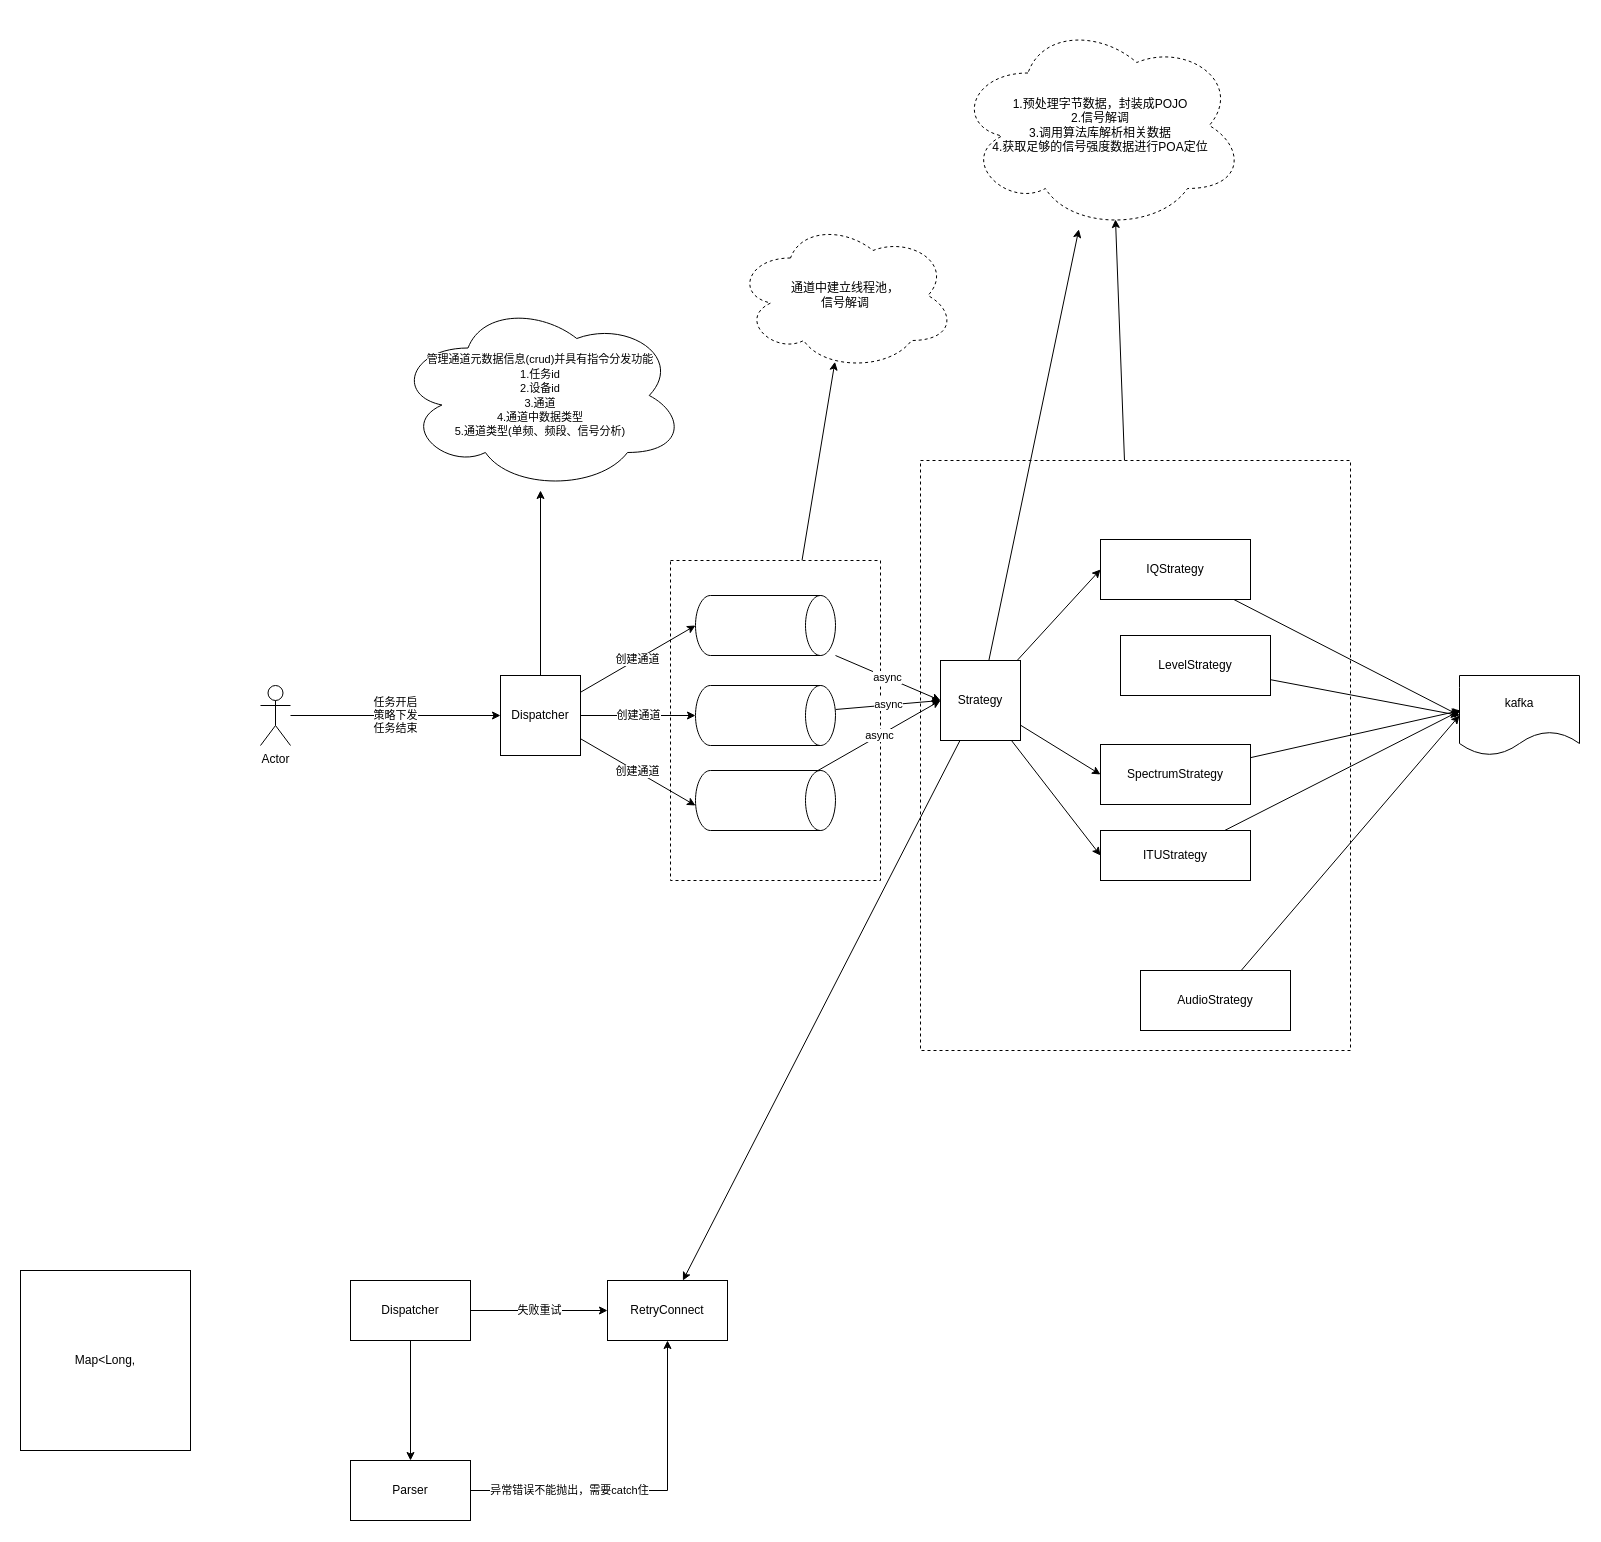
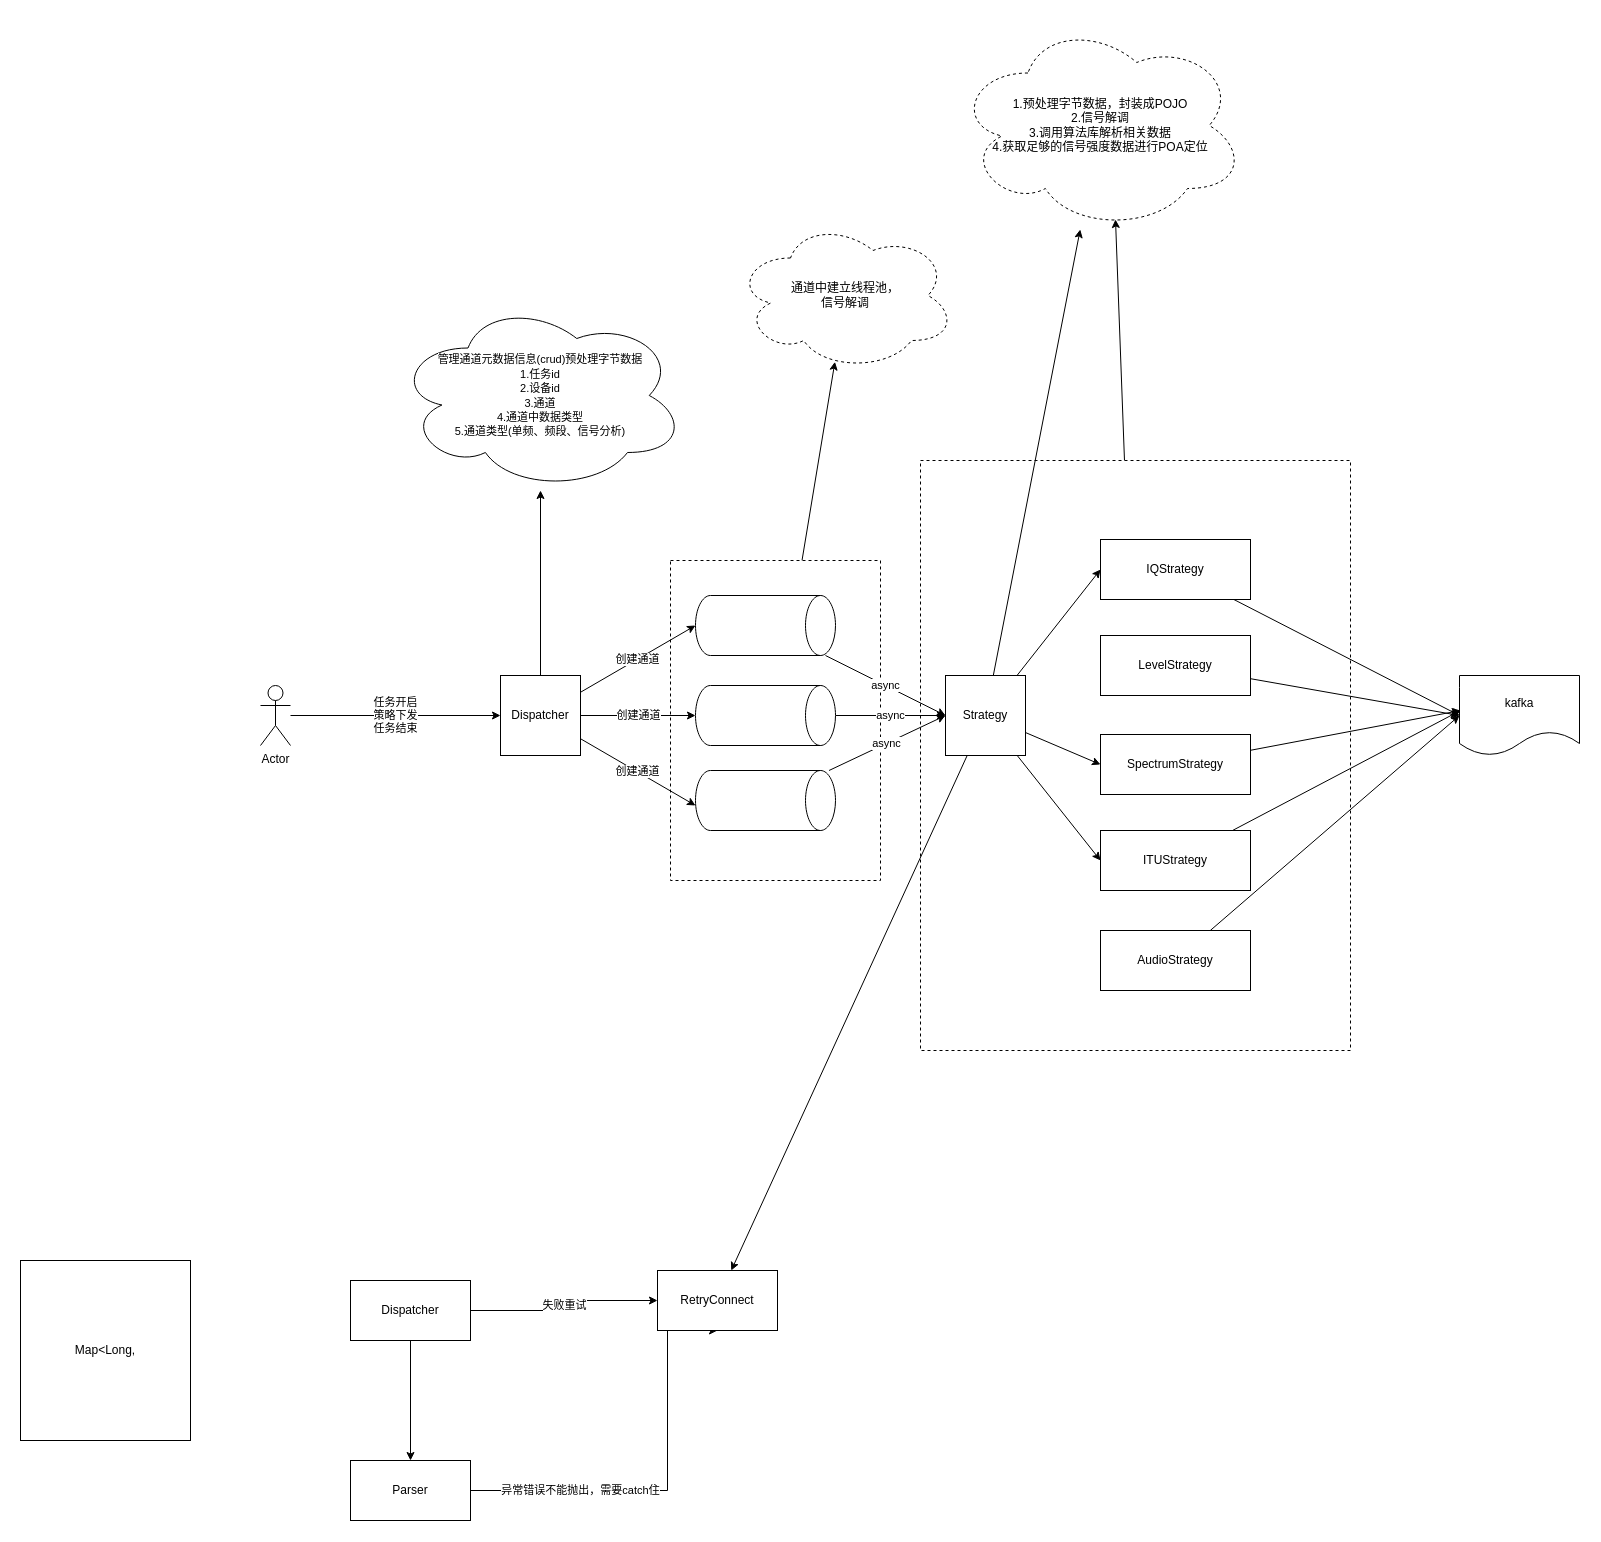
(541, 396) -> (541, 396)
(1196, 666) -> (1176, 666)
(981, 701) -> (986, 716)
(1176, 775) -> (1176, 765)
(1176, 856) -> (1176, 861)
(1216, 1001) -> (1176, 961)
(668, 1311) -> (718, 1301)
(106, 1361) -> (106, 1351)
